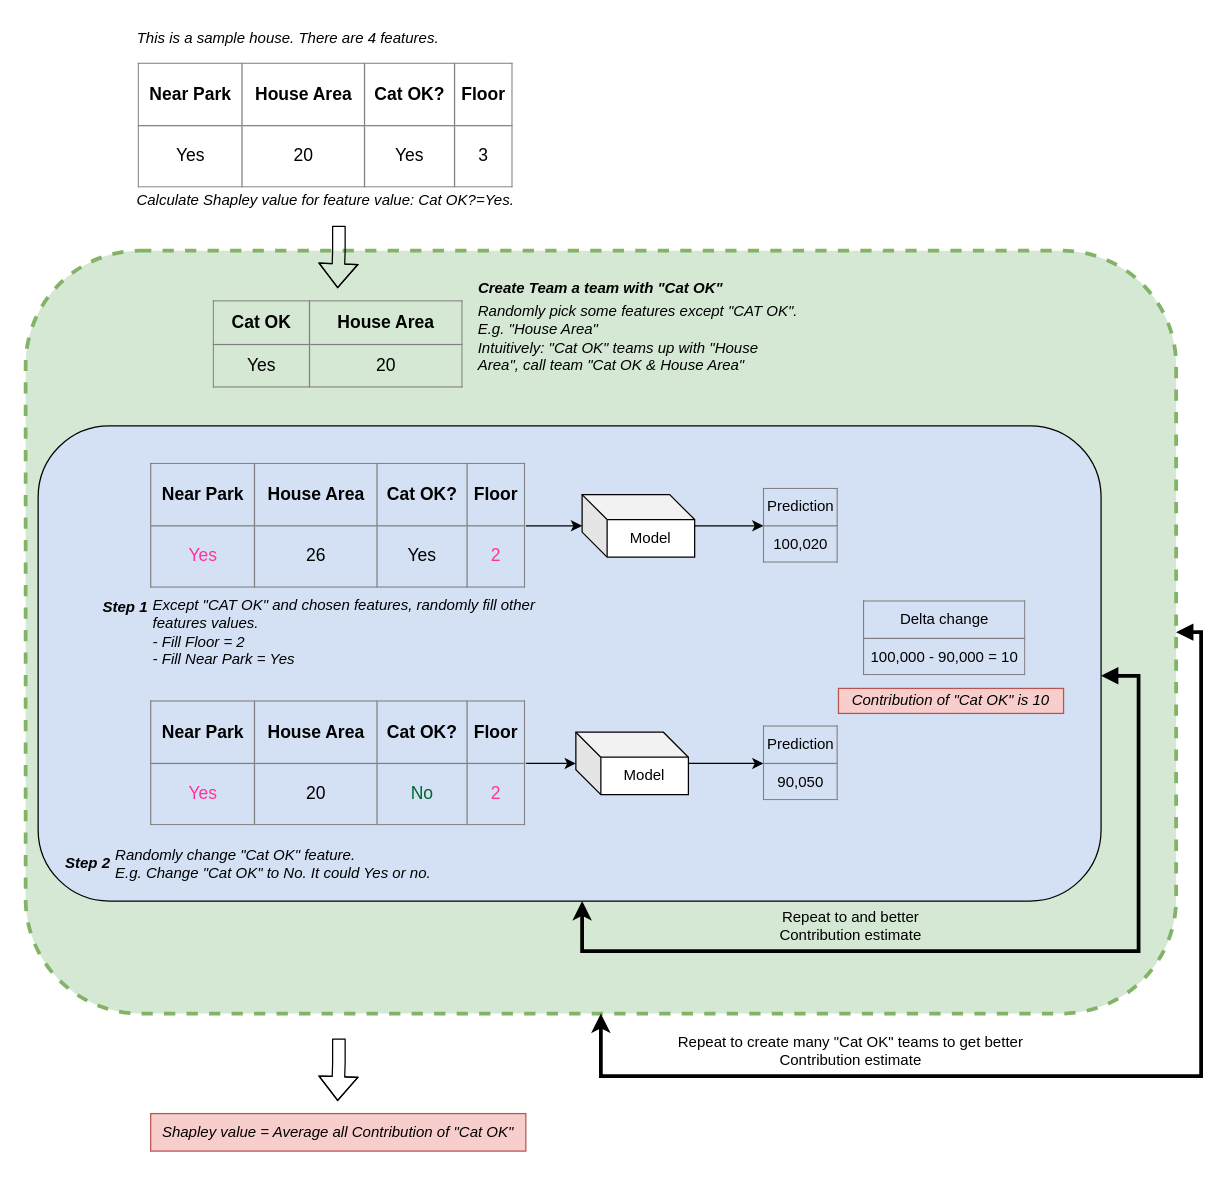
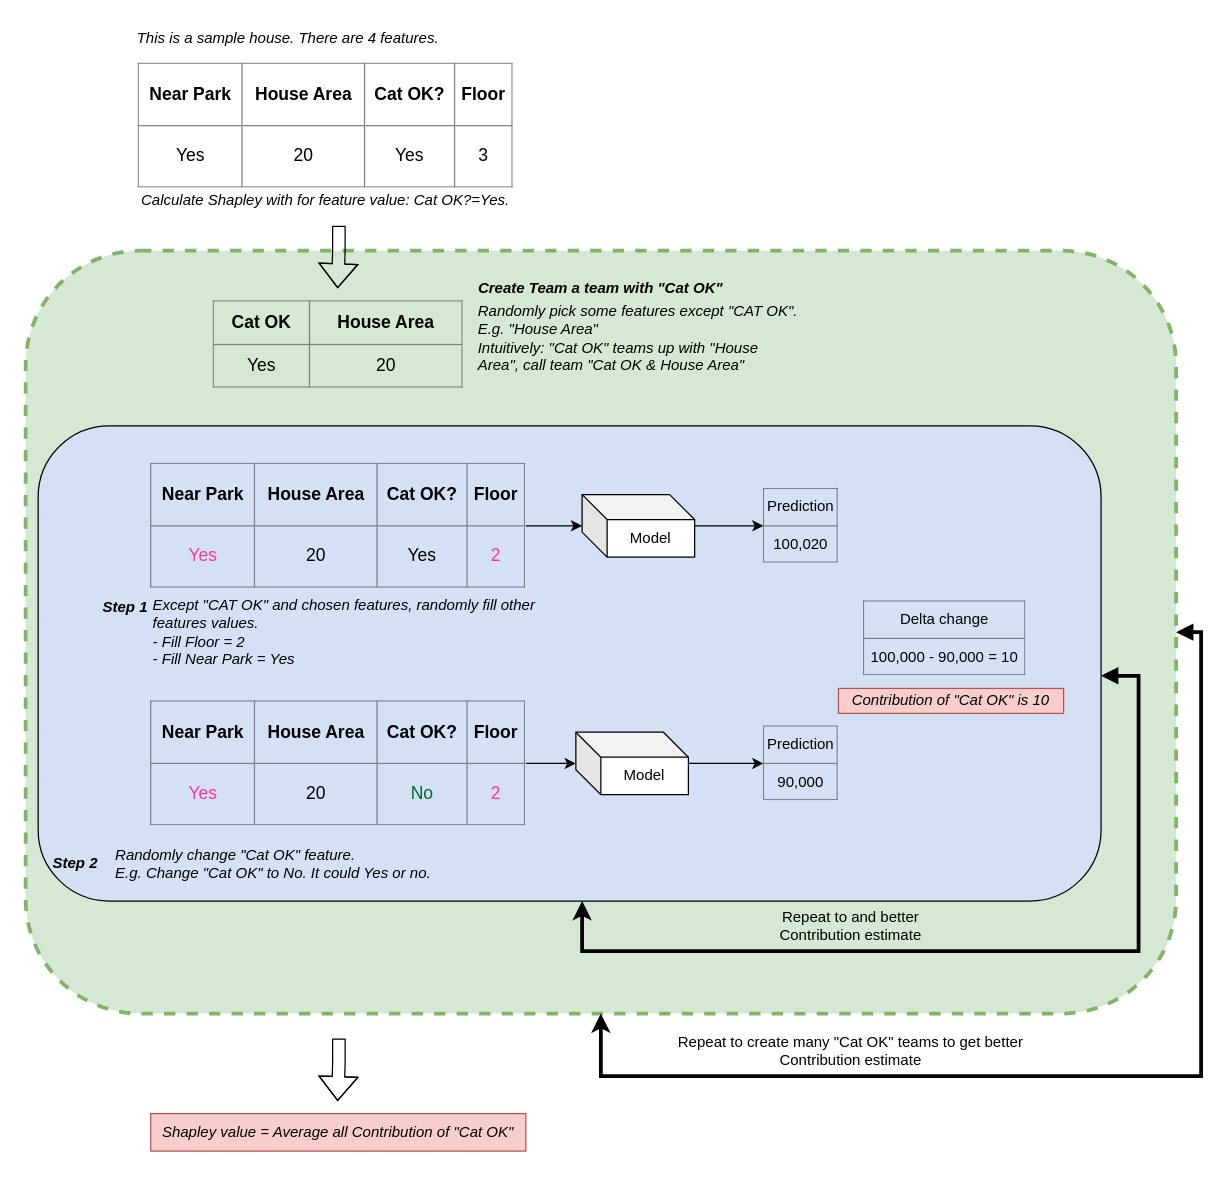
(326, 201) -> (326, 201)
(338, 481) -> (338, 481)
(801, 744) -> (801, 744)
(88, 863) -> (76, 863)
